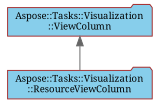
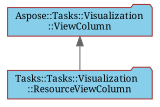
(80, 85) -> (80, 85)
